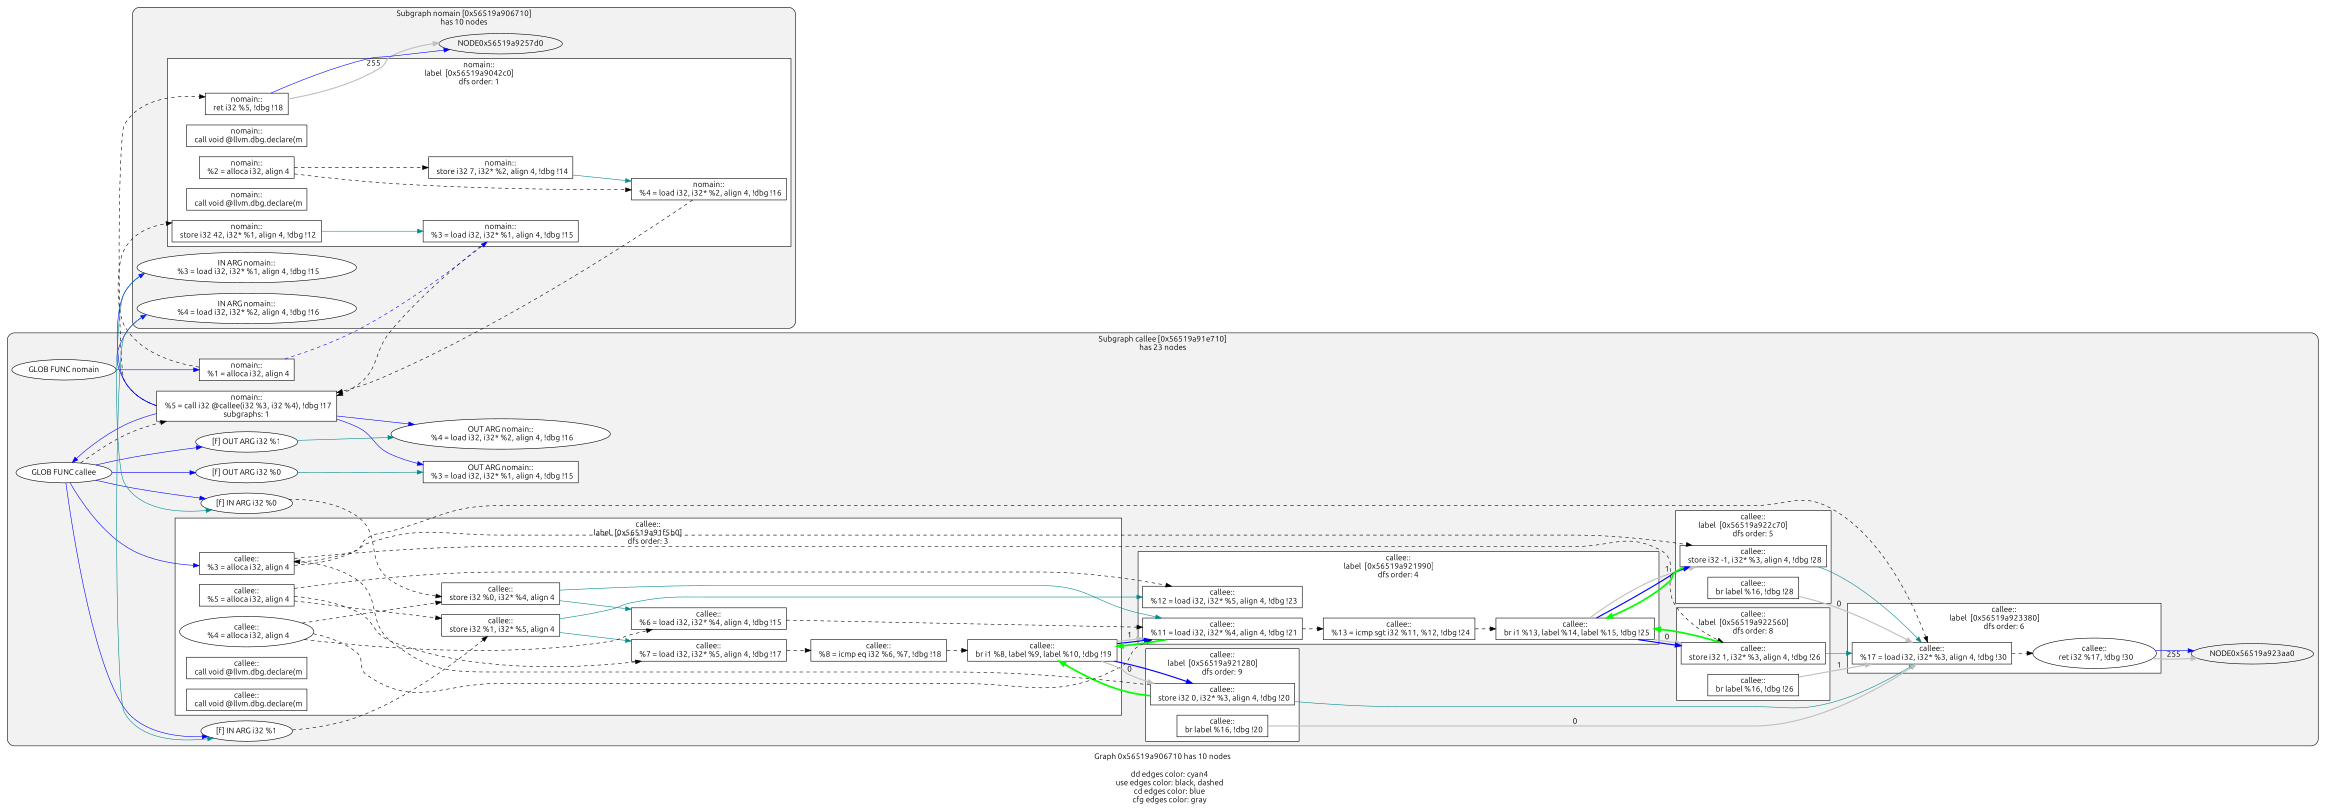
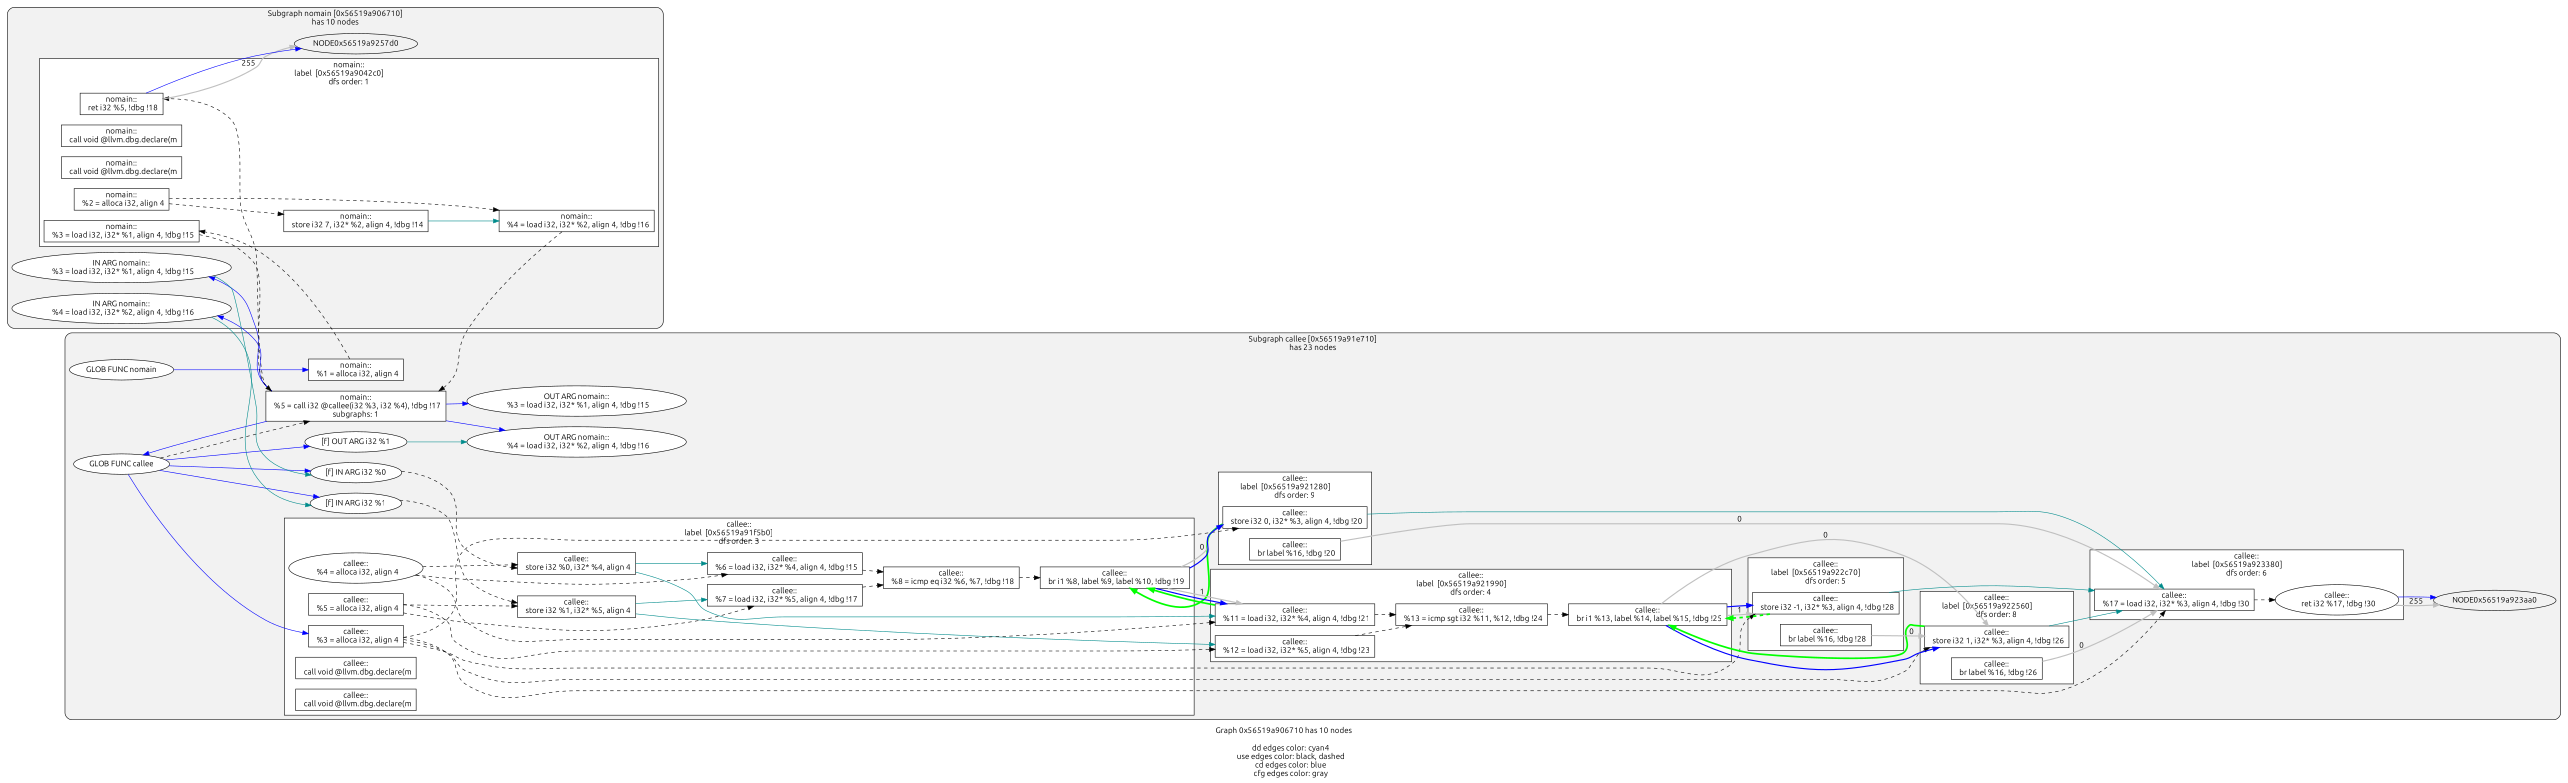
(247, 231) -> none
(389, 312) -> (291, 278)
(501, 472) -> (577, 401)
(247, 473) -> none
(1651, 595) -> (1754, 616)
(1854, 615) -> (1895, 636)
(962, 624) -> (870, 571)
none -> (1380, 631)
(1839, 665) -> (2082, 646)
(701, 672) -> (787, 540)
